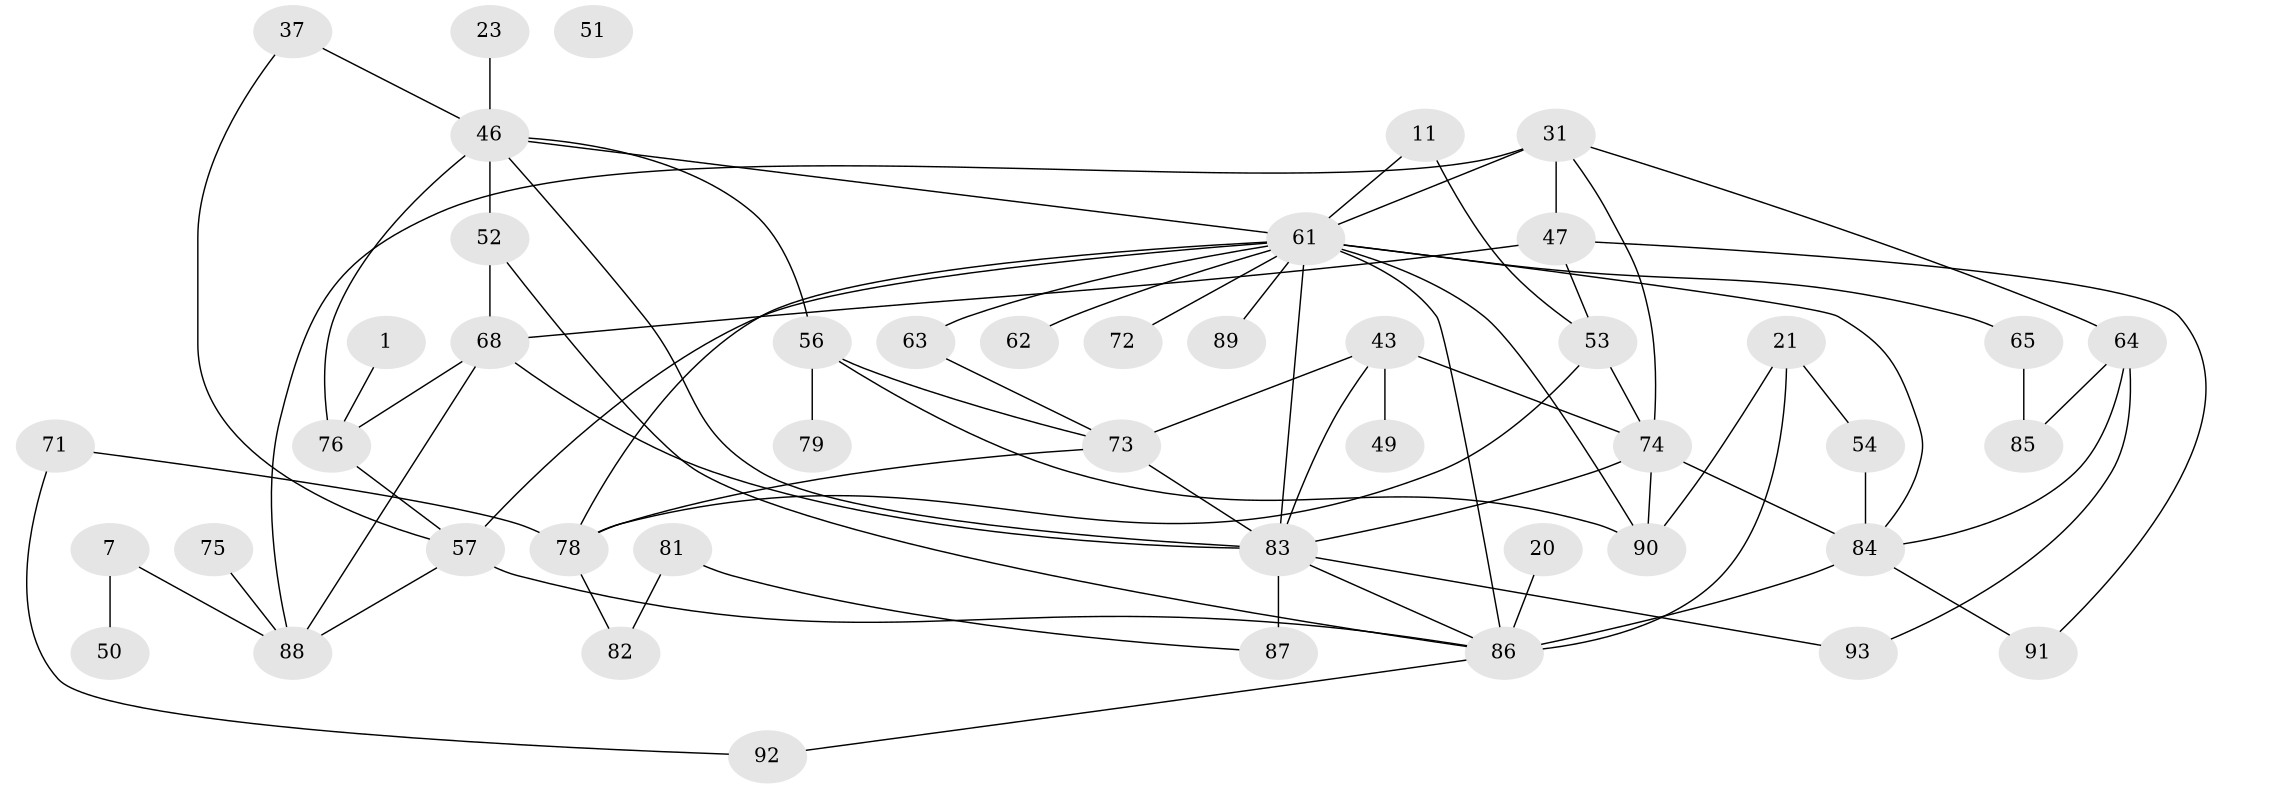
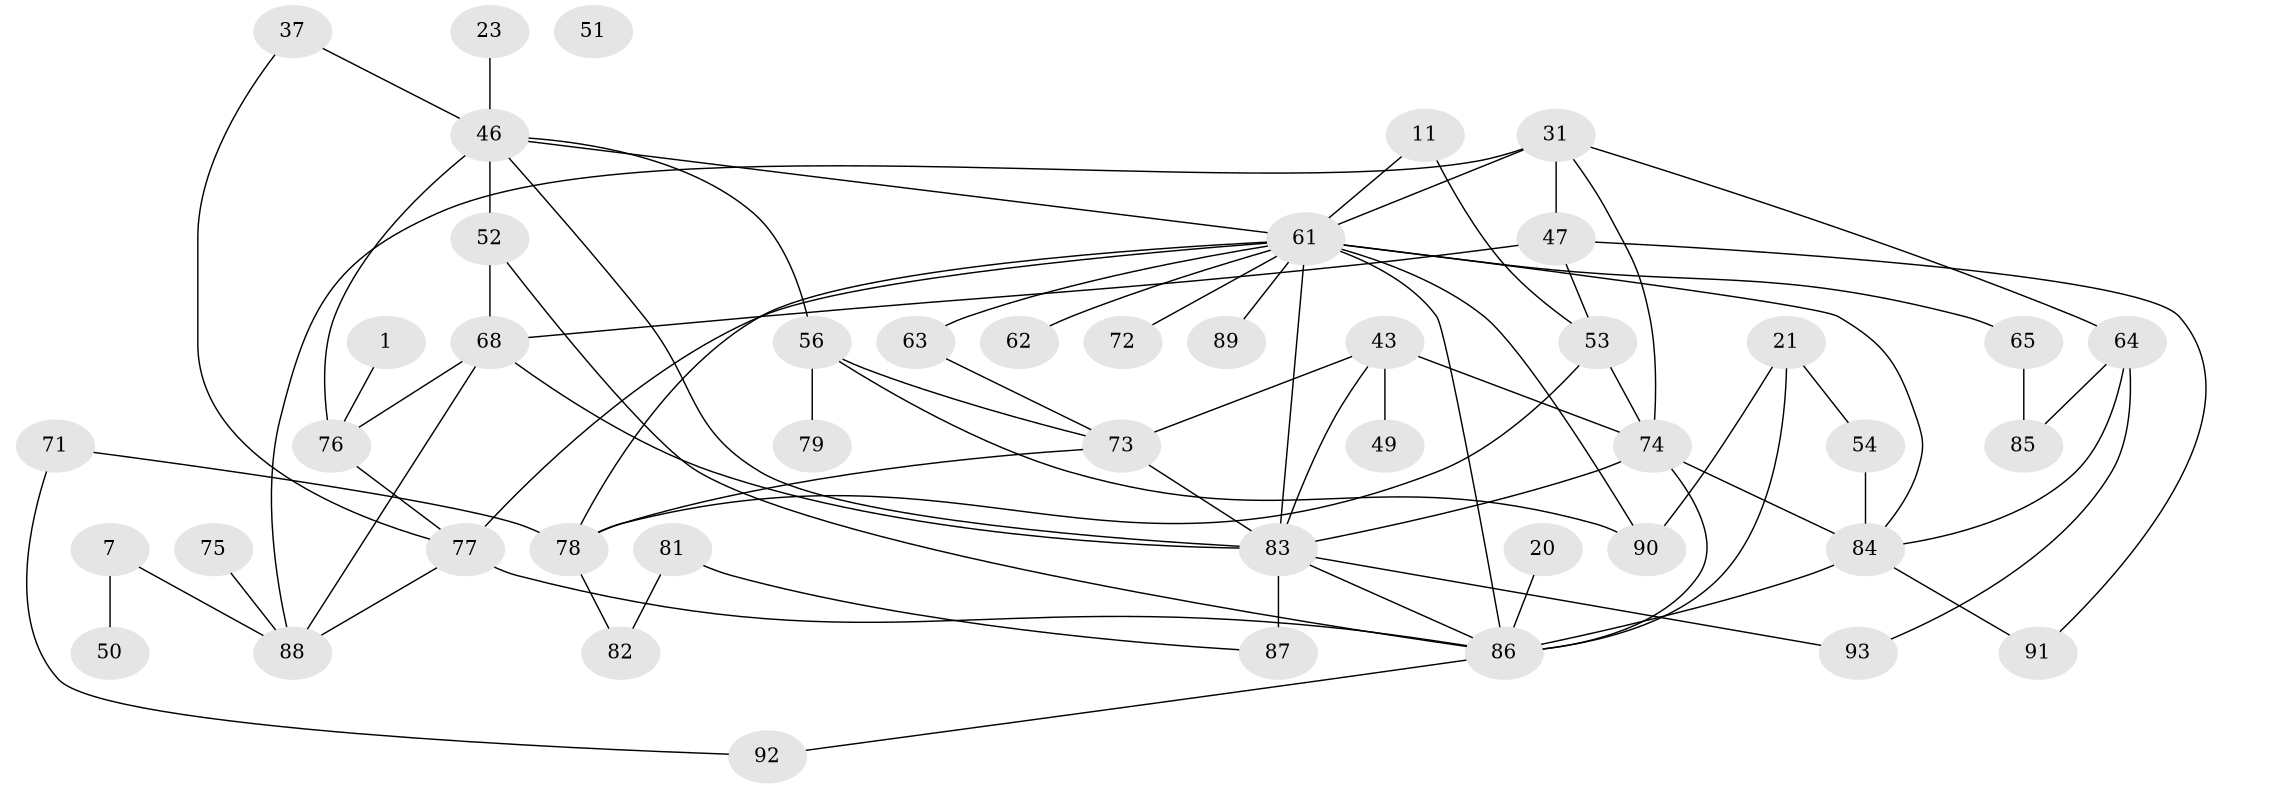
(1650, 498) -> (1678, 598)
(465, 550) -> (465, 550)
